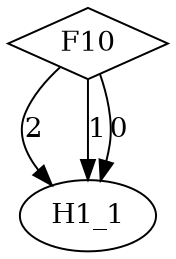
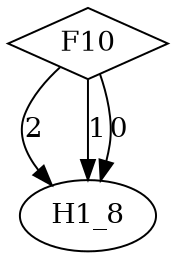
(88, 216) -> (88, 216)
